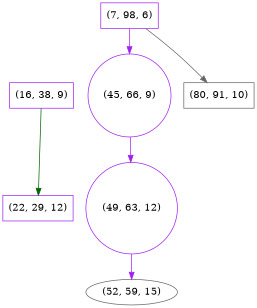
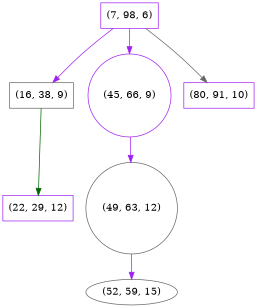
none -> (84, 52)
(42, 95) -> (42, 95)
(219, 95) -> (219, 95)
(132, 208) -> (132, 208)
